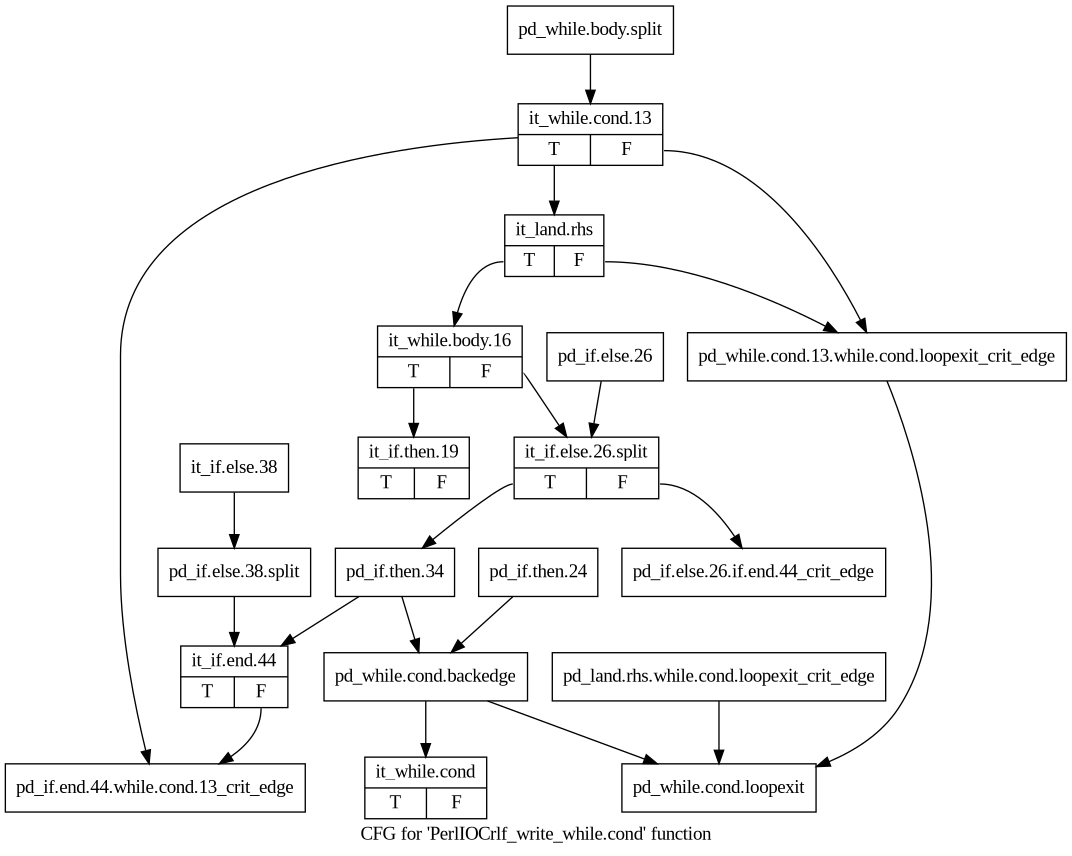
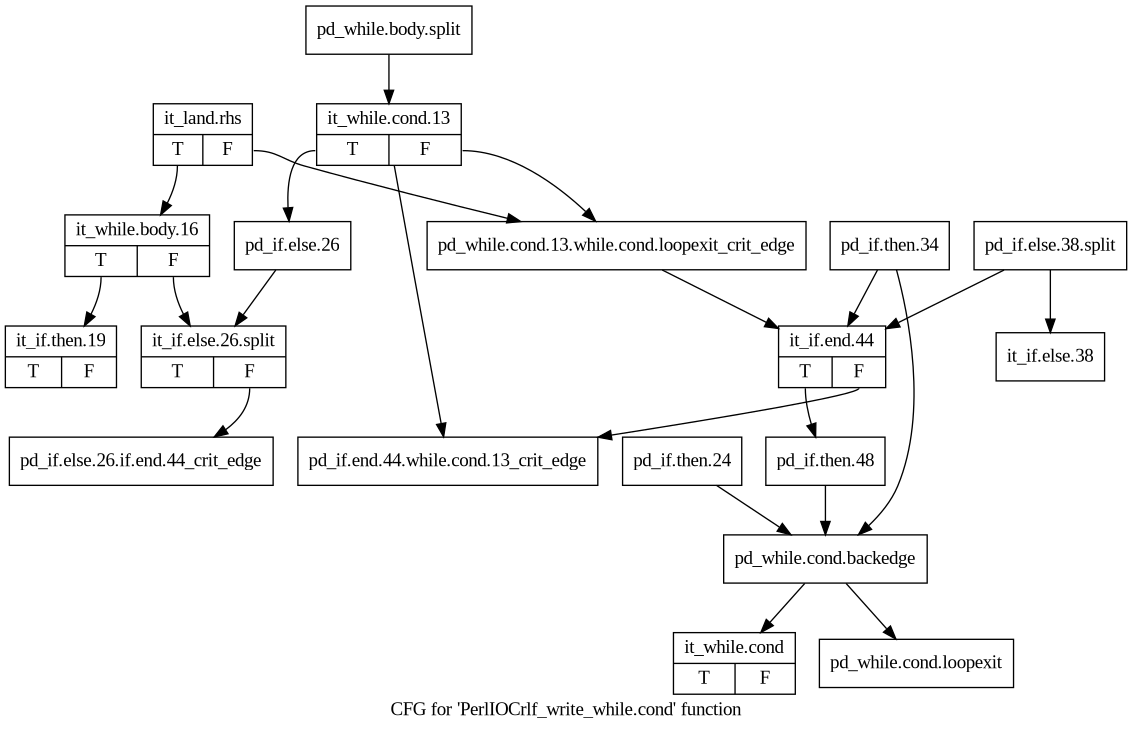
(554, 183) -> (291, 173)
none -> (825, 461)
(471, 509) -> none
(234, 513) -> (1050, 295)
(931, 589) -> (714, 296)
(719, 677) -> none
